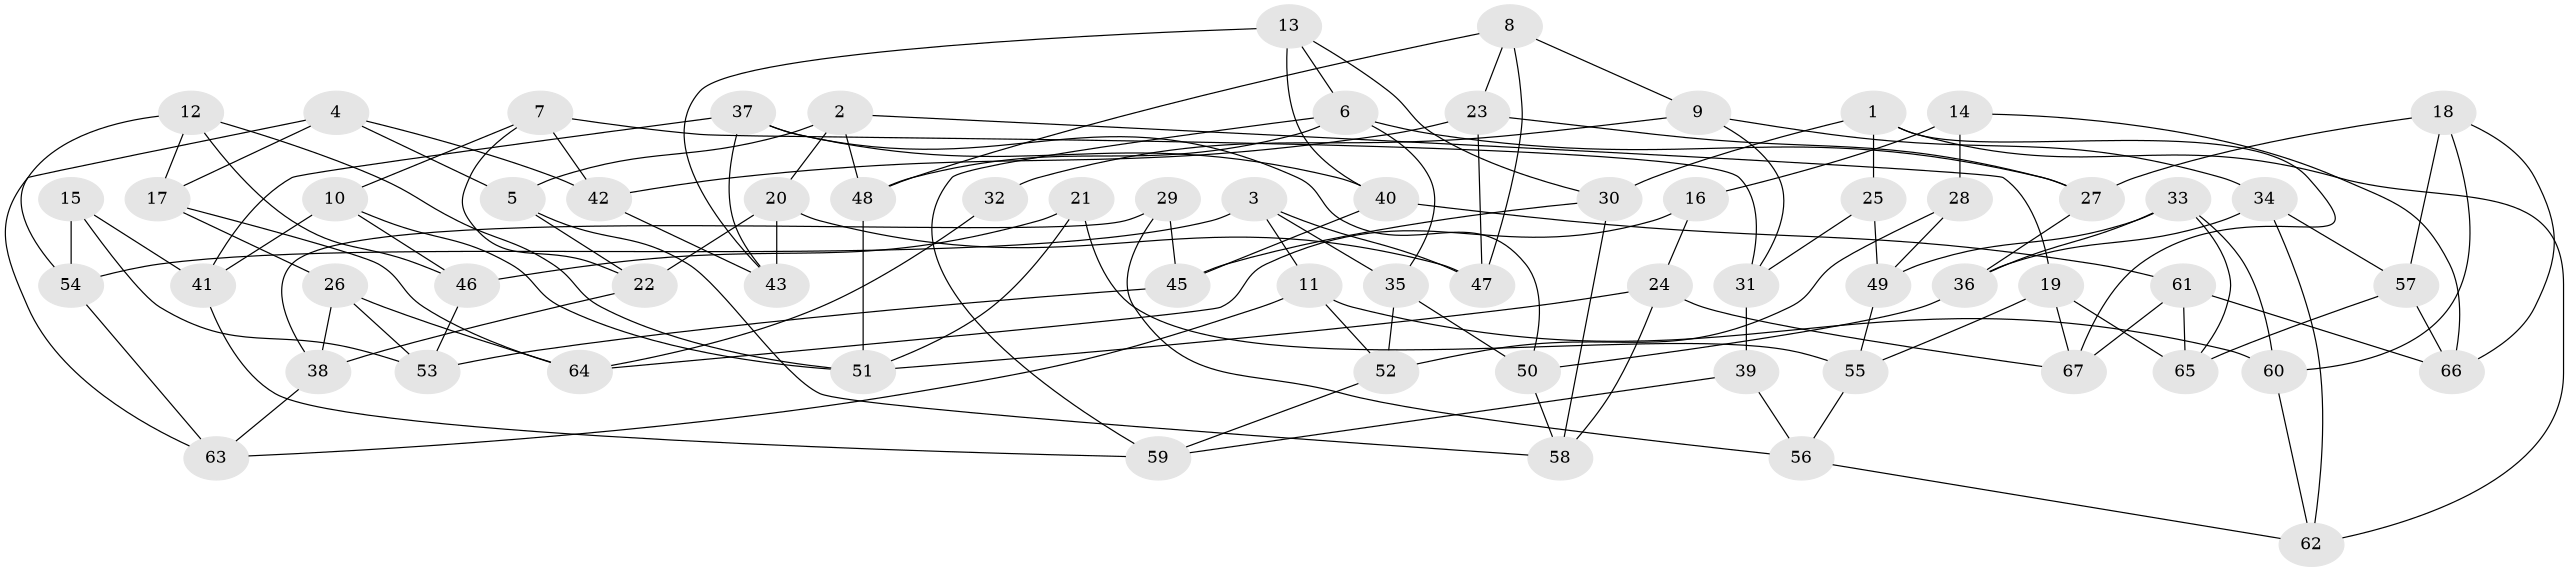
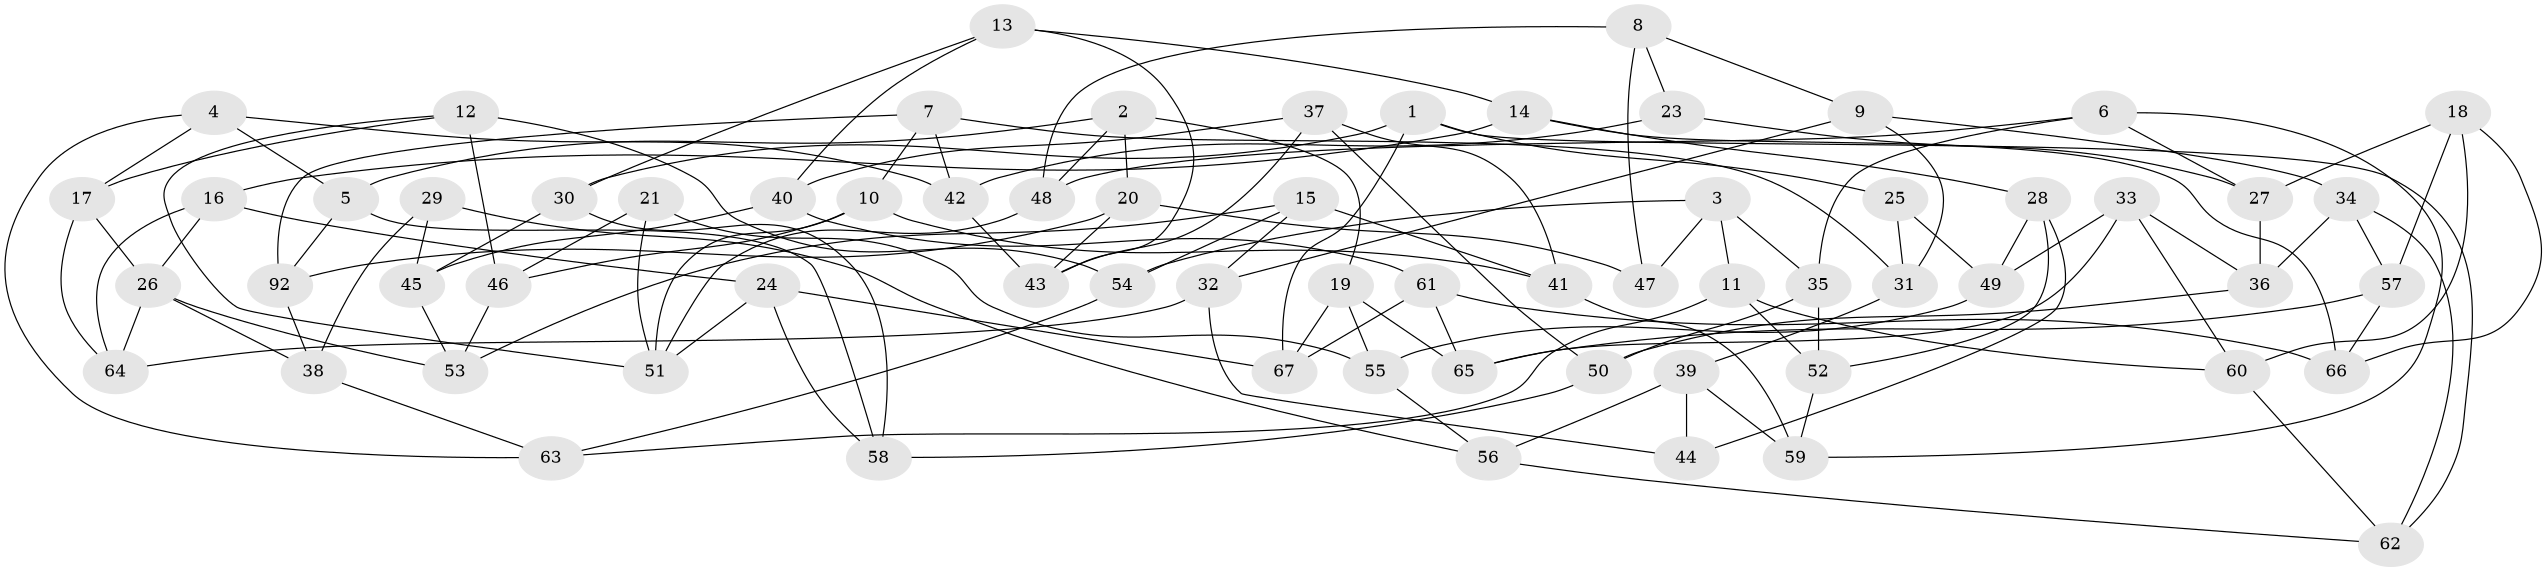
(1321, 75) -> (1265, 57)
(1480, 199) -> none
none -> (1269, 232)
none -> (176, 248)
(645, 286) -> (280, 286)
none -> (1687, 458)
